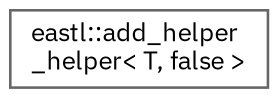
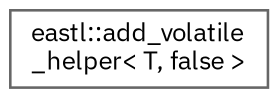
(139, 49) -> (139, 49)
